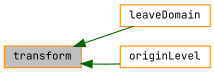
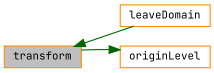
(106, 64) -> (95, 50)
